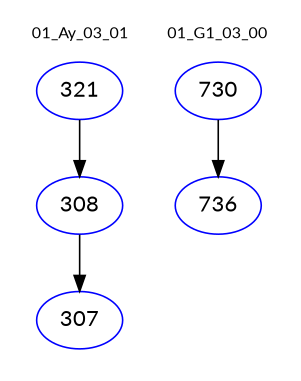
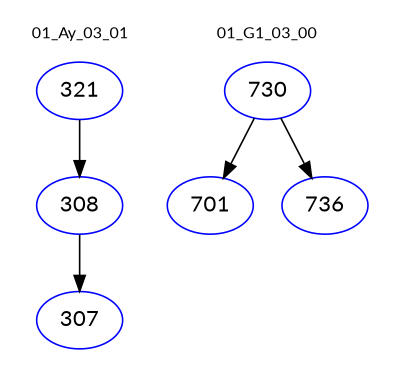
none -> (210, 206)
